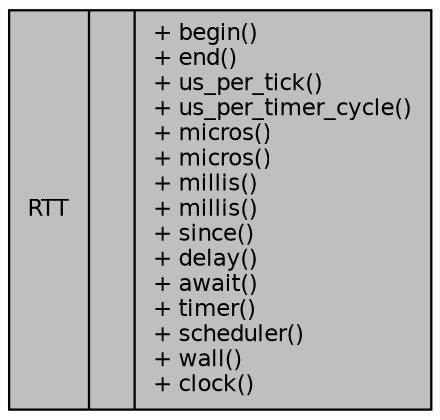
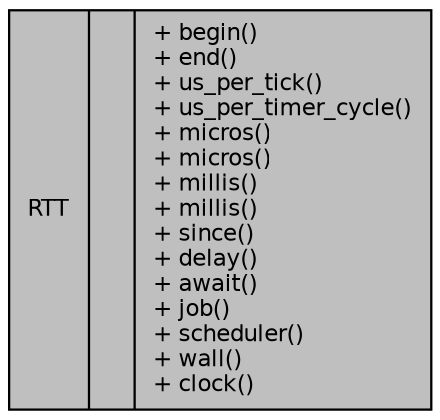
(205, 309) -> (192, 309)
